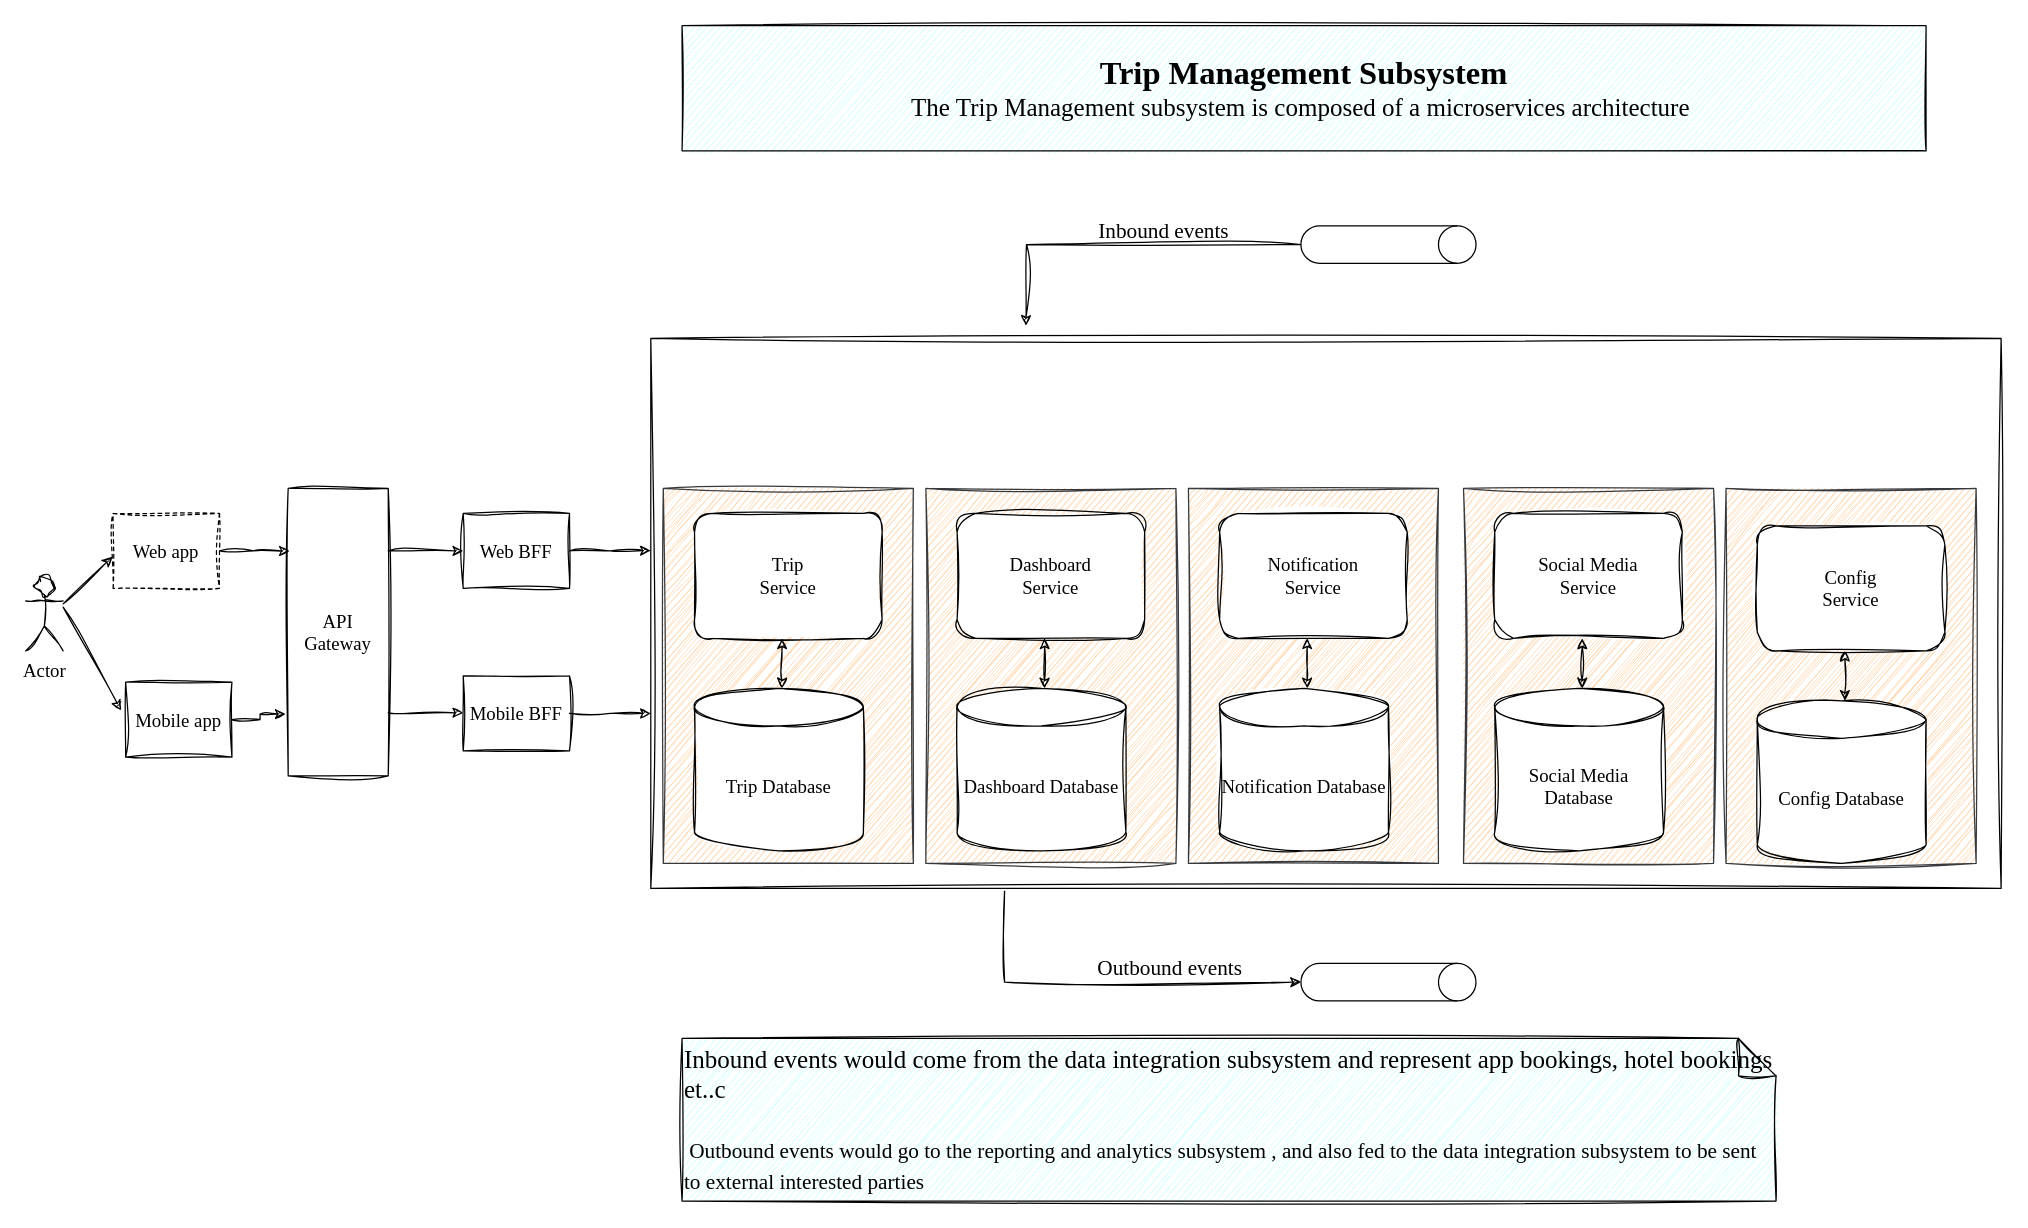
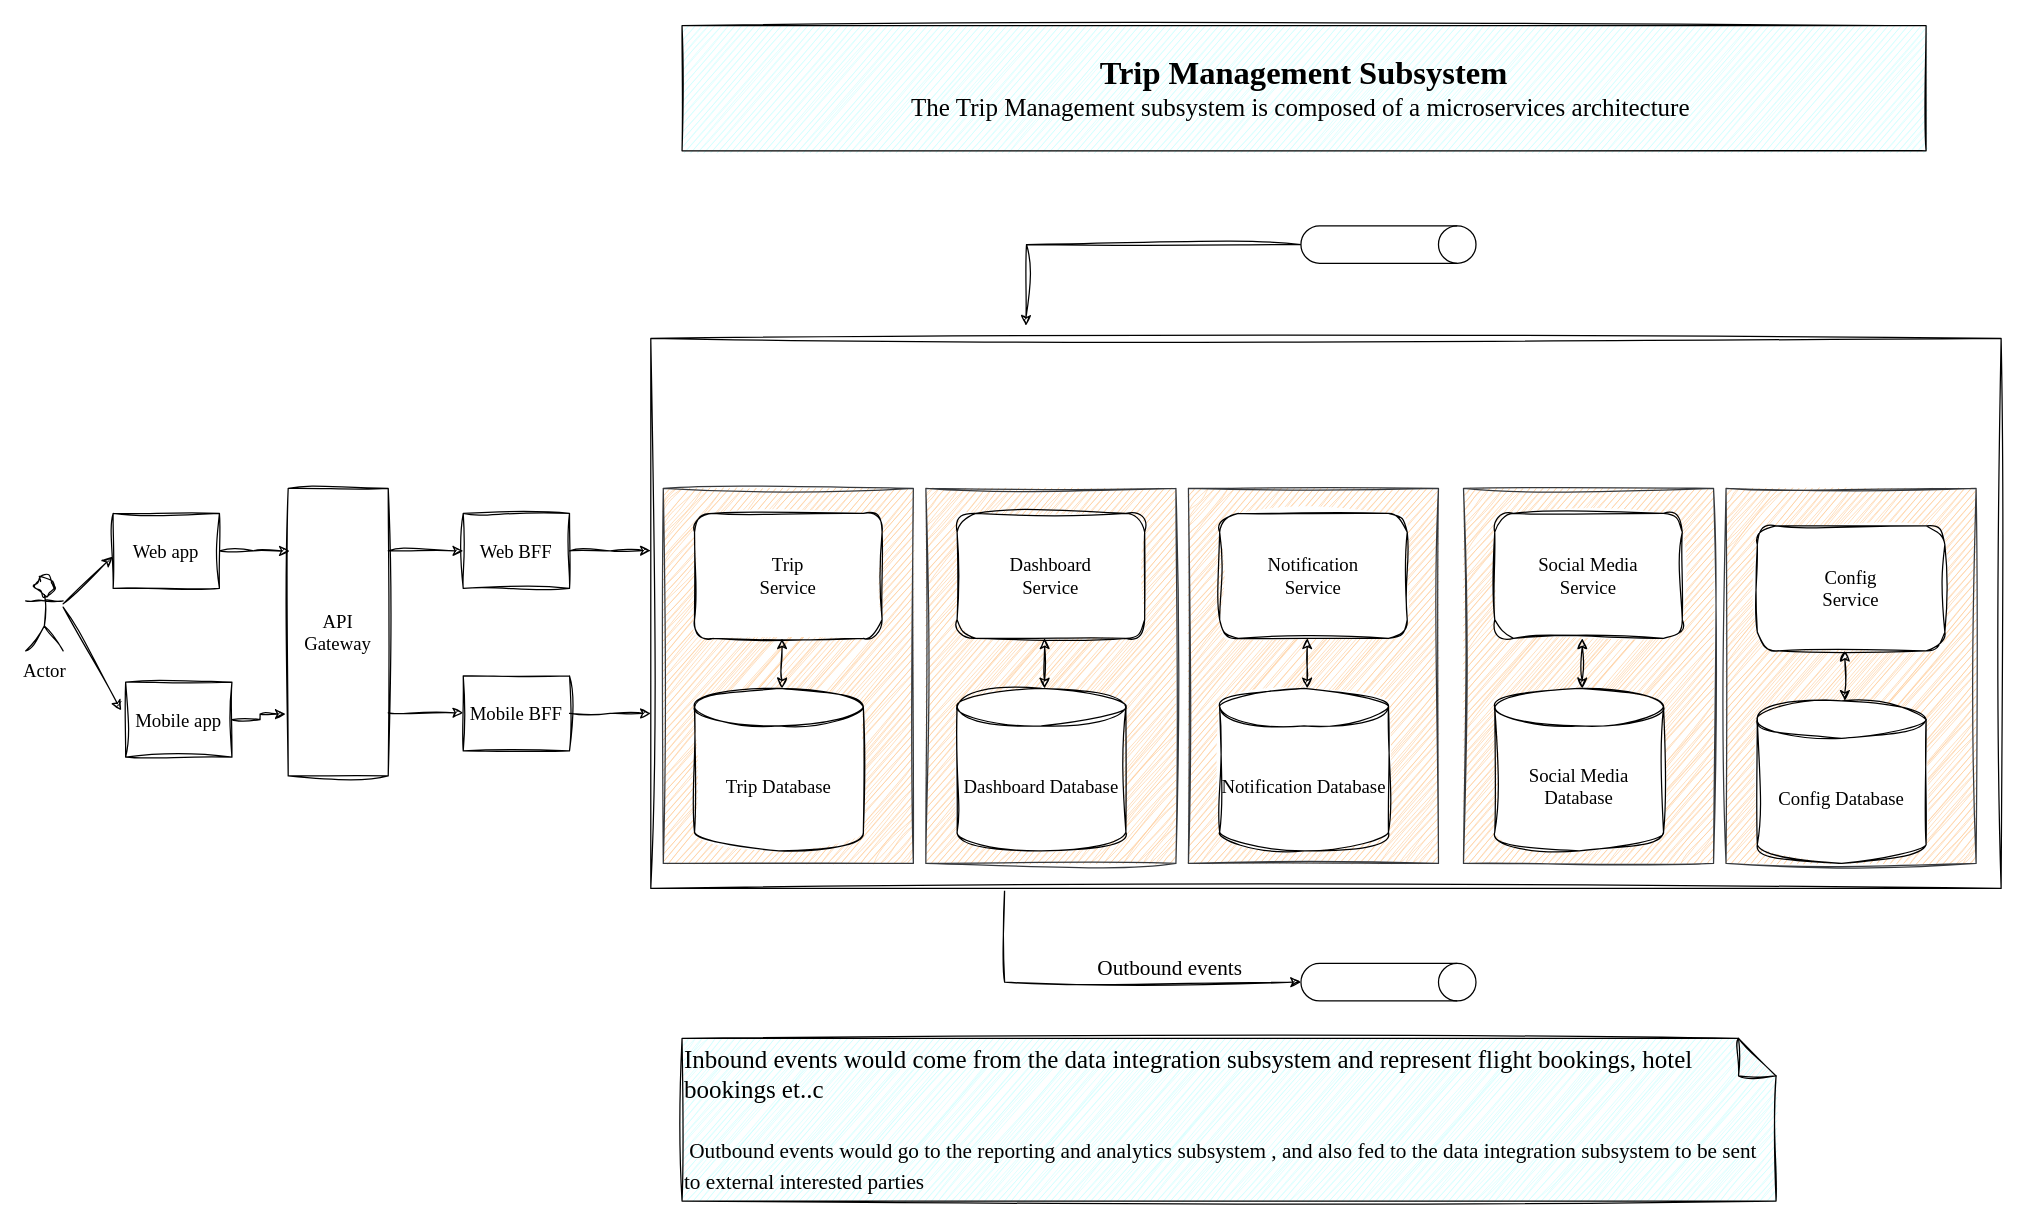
(1163, 232) -> none
(166, 551) -> (166, 551)
(1230, 1119) -> (1230, 1119)
